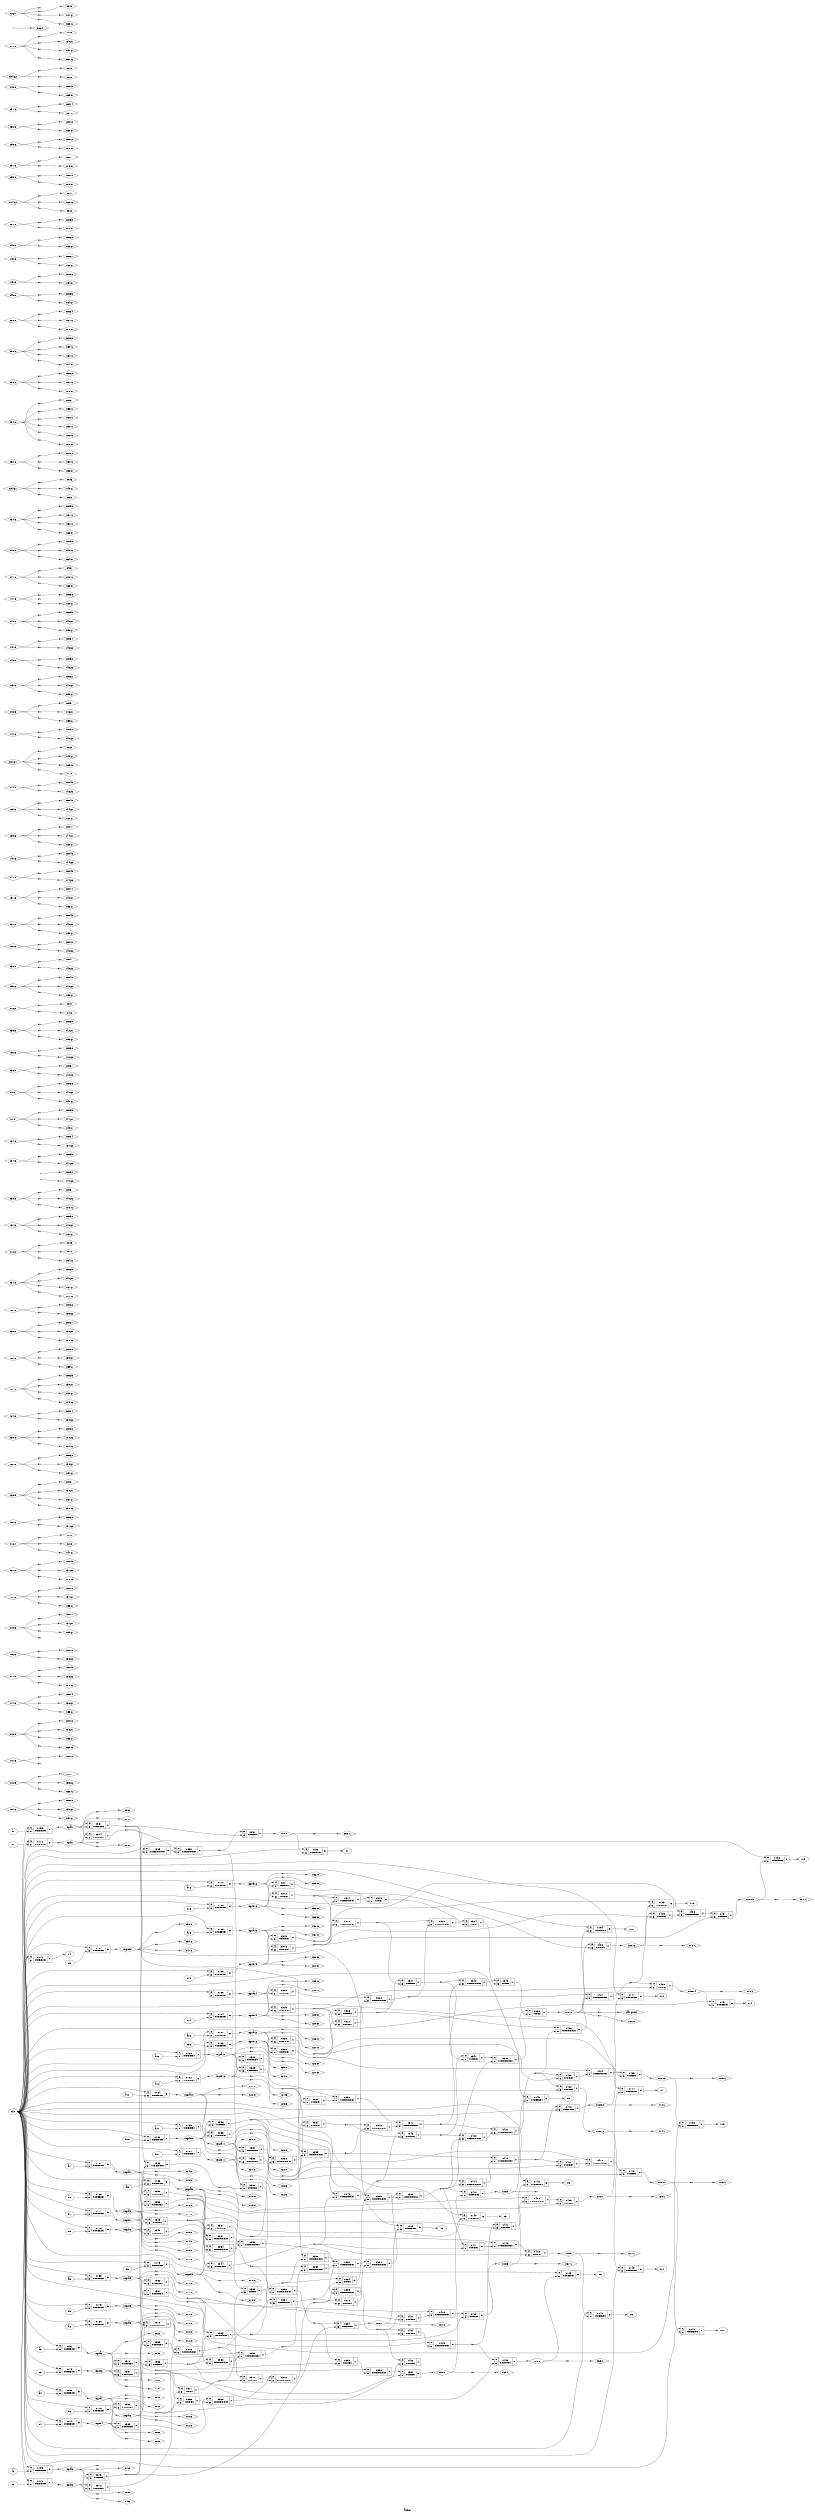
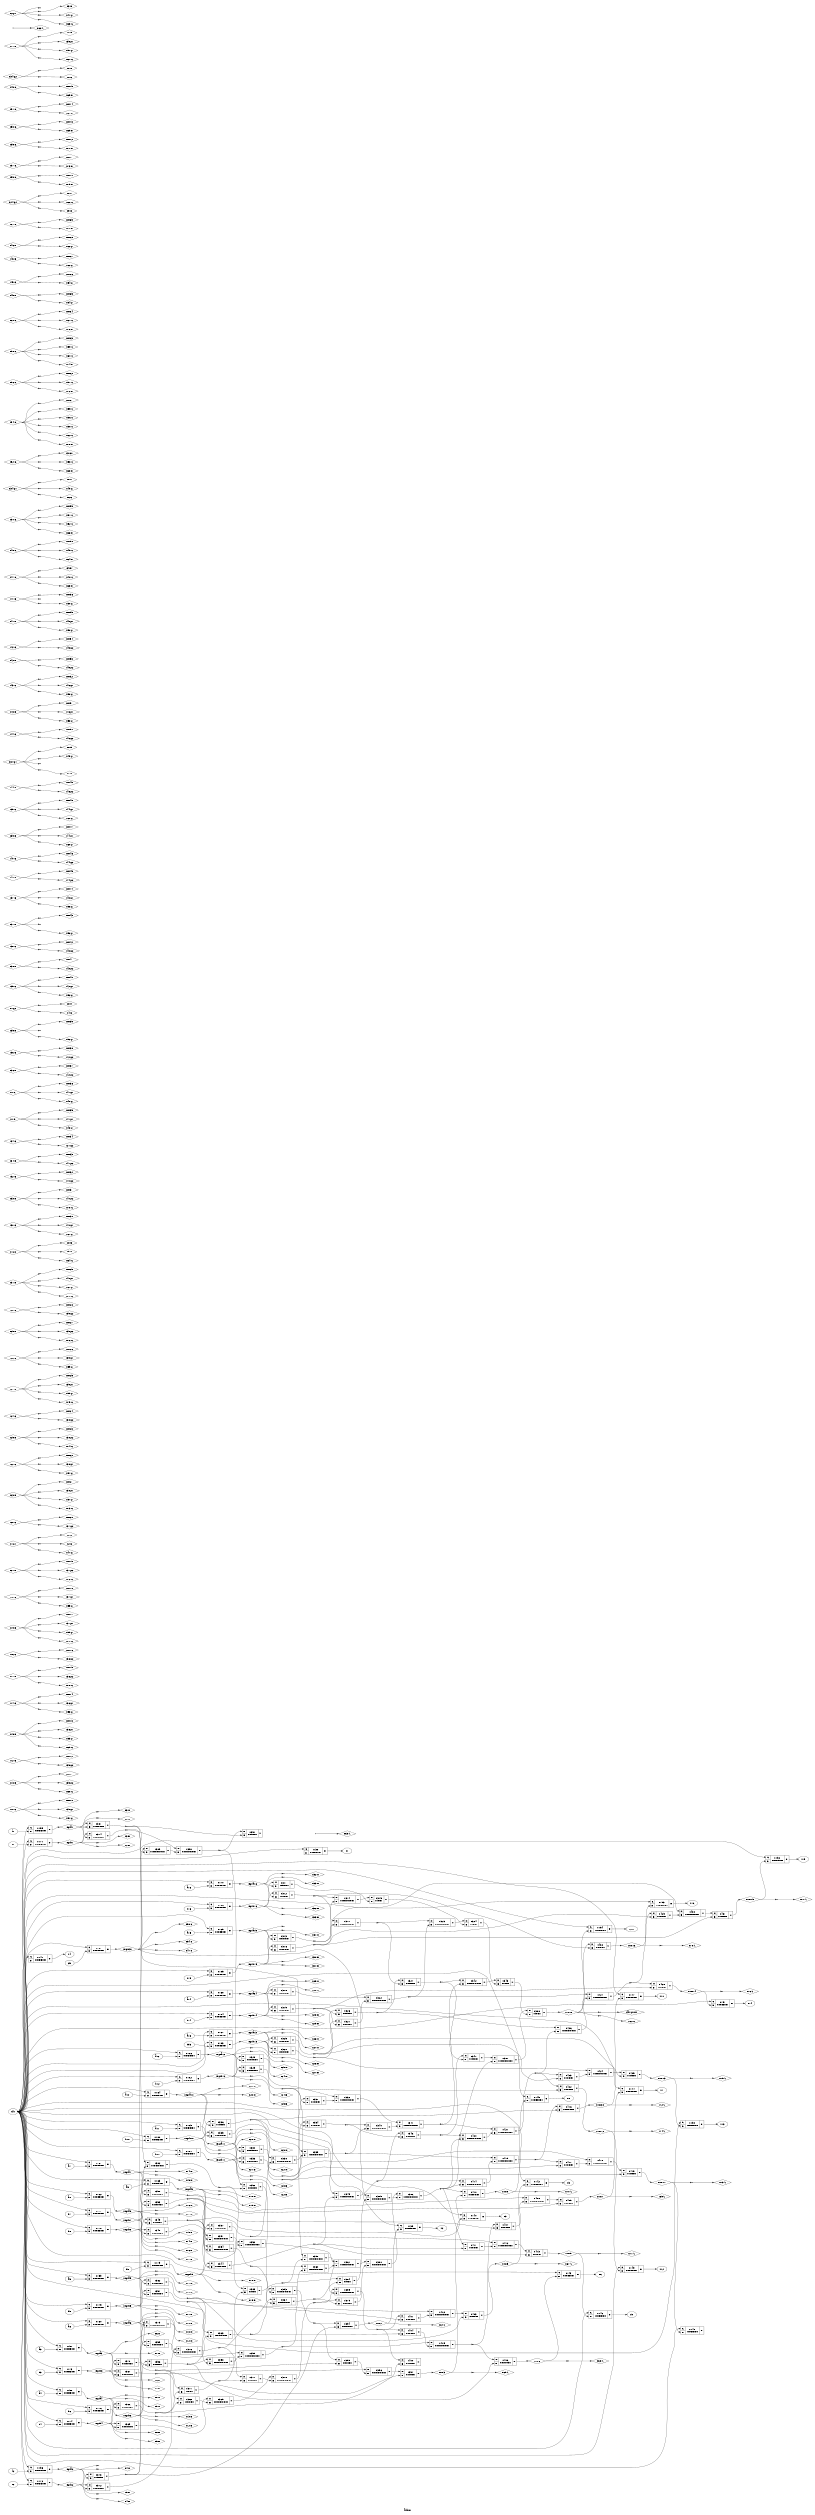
(70, 453) -> (70, 453)
(70, 480) -> (70, 480)
(70, 765) -> none
(70, 924) -> none
(70, 1031) -> none
none -> (13, 1177)
none -> (70, 1641)
none -> (70, 1765)
(284, 1834) -> none
none -> (128, 1836)
(316, 1926) -> none
none -> (189, 1999)
none -> (569, 2192)
(723, 2330) -> none
